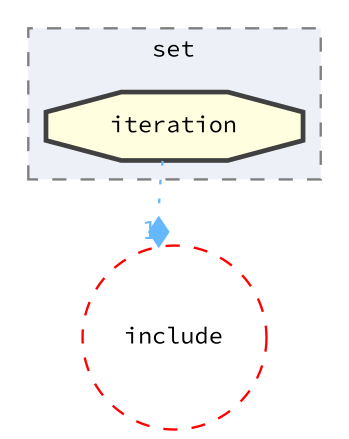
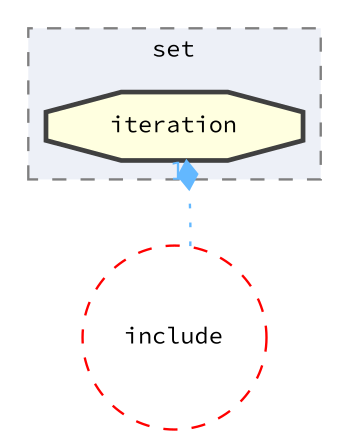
(160, 195) -> (190, 218)
